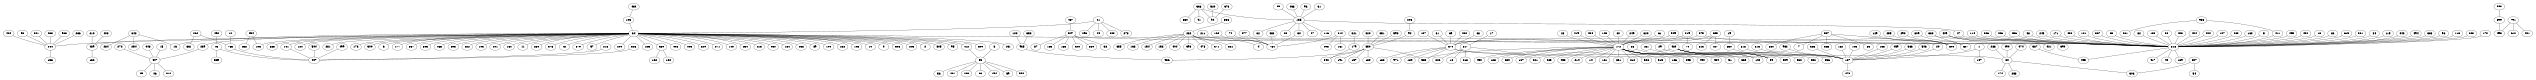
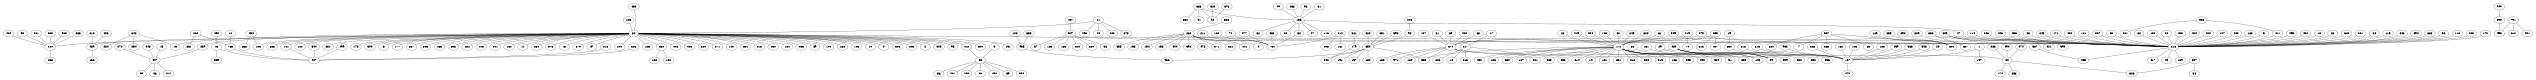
(631, 13) -> (636, 20)
none -> (1245, 47)
